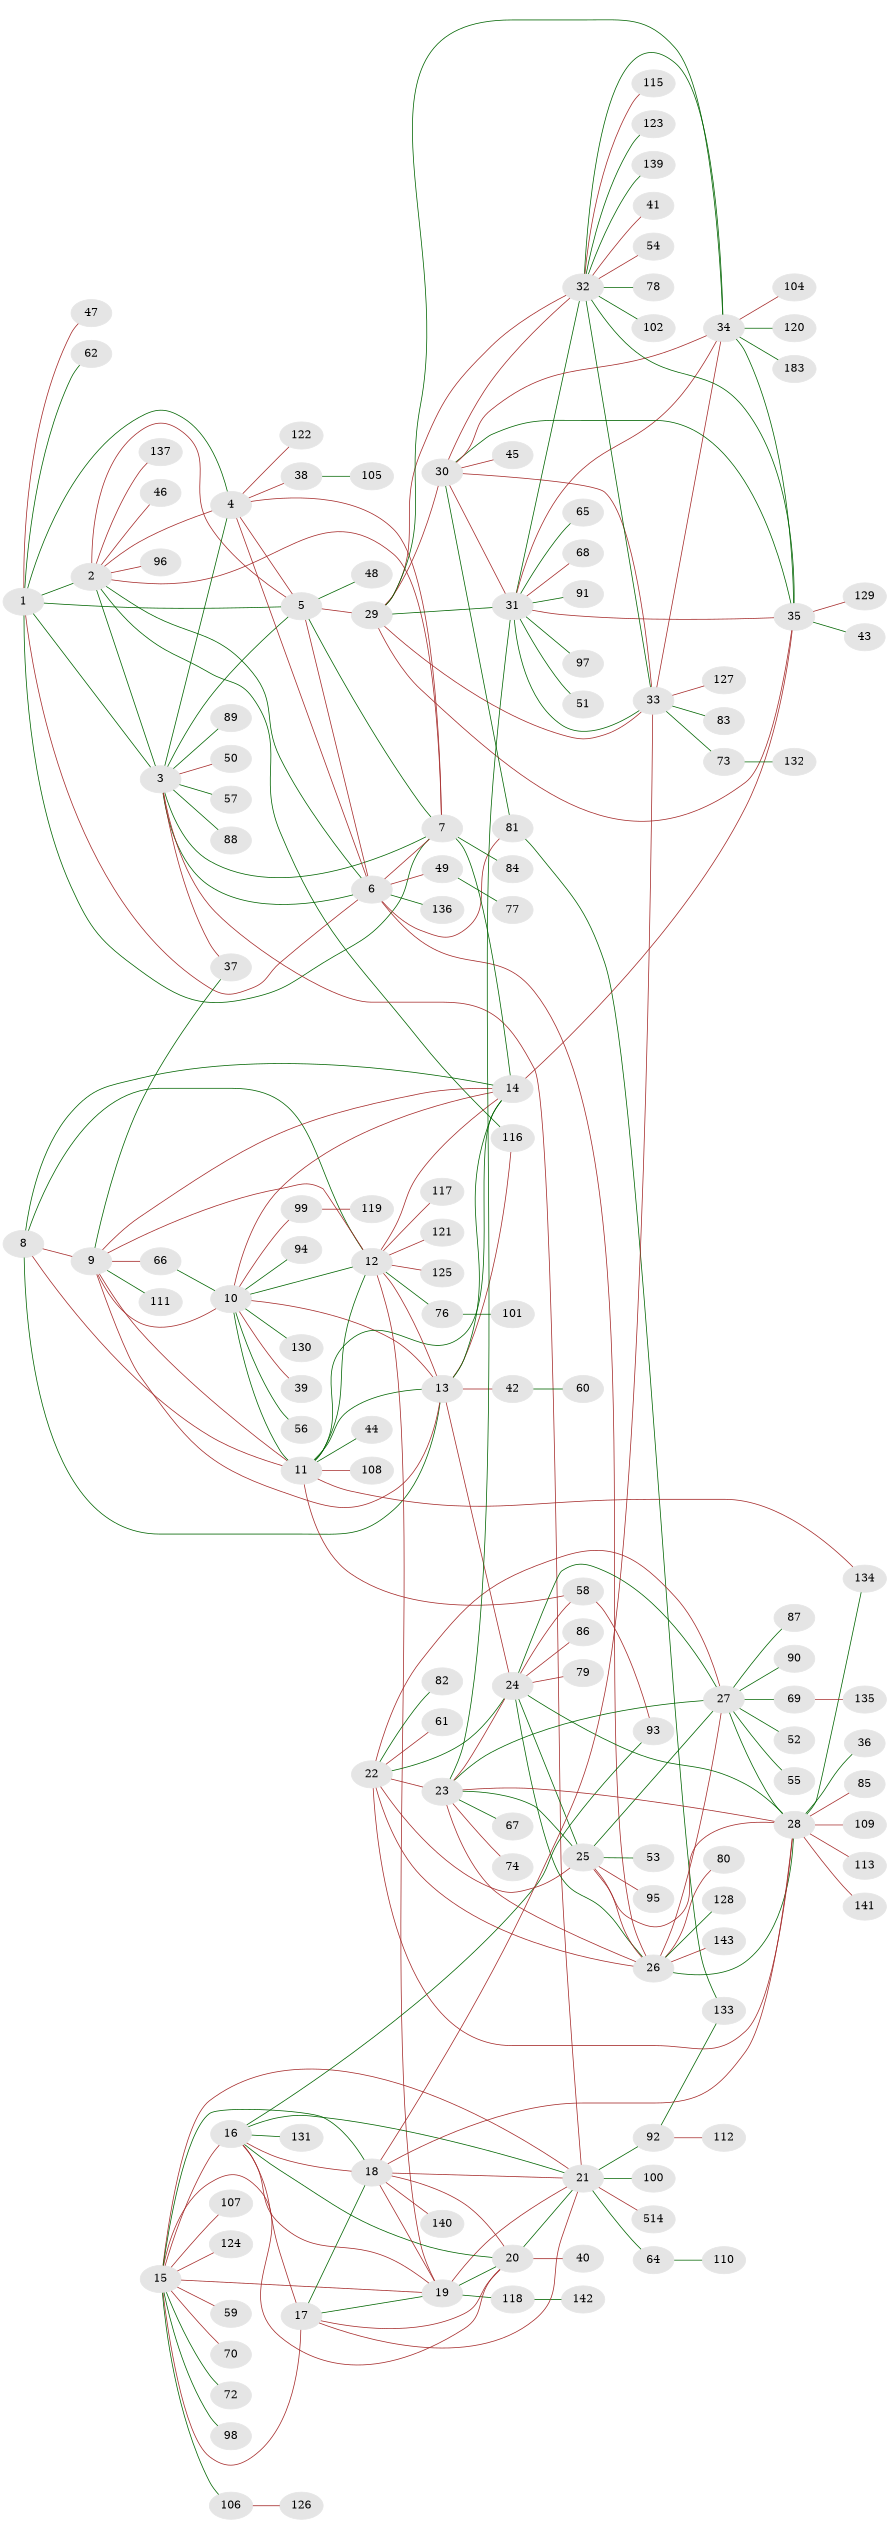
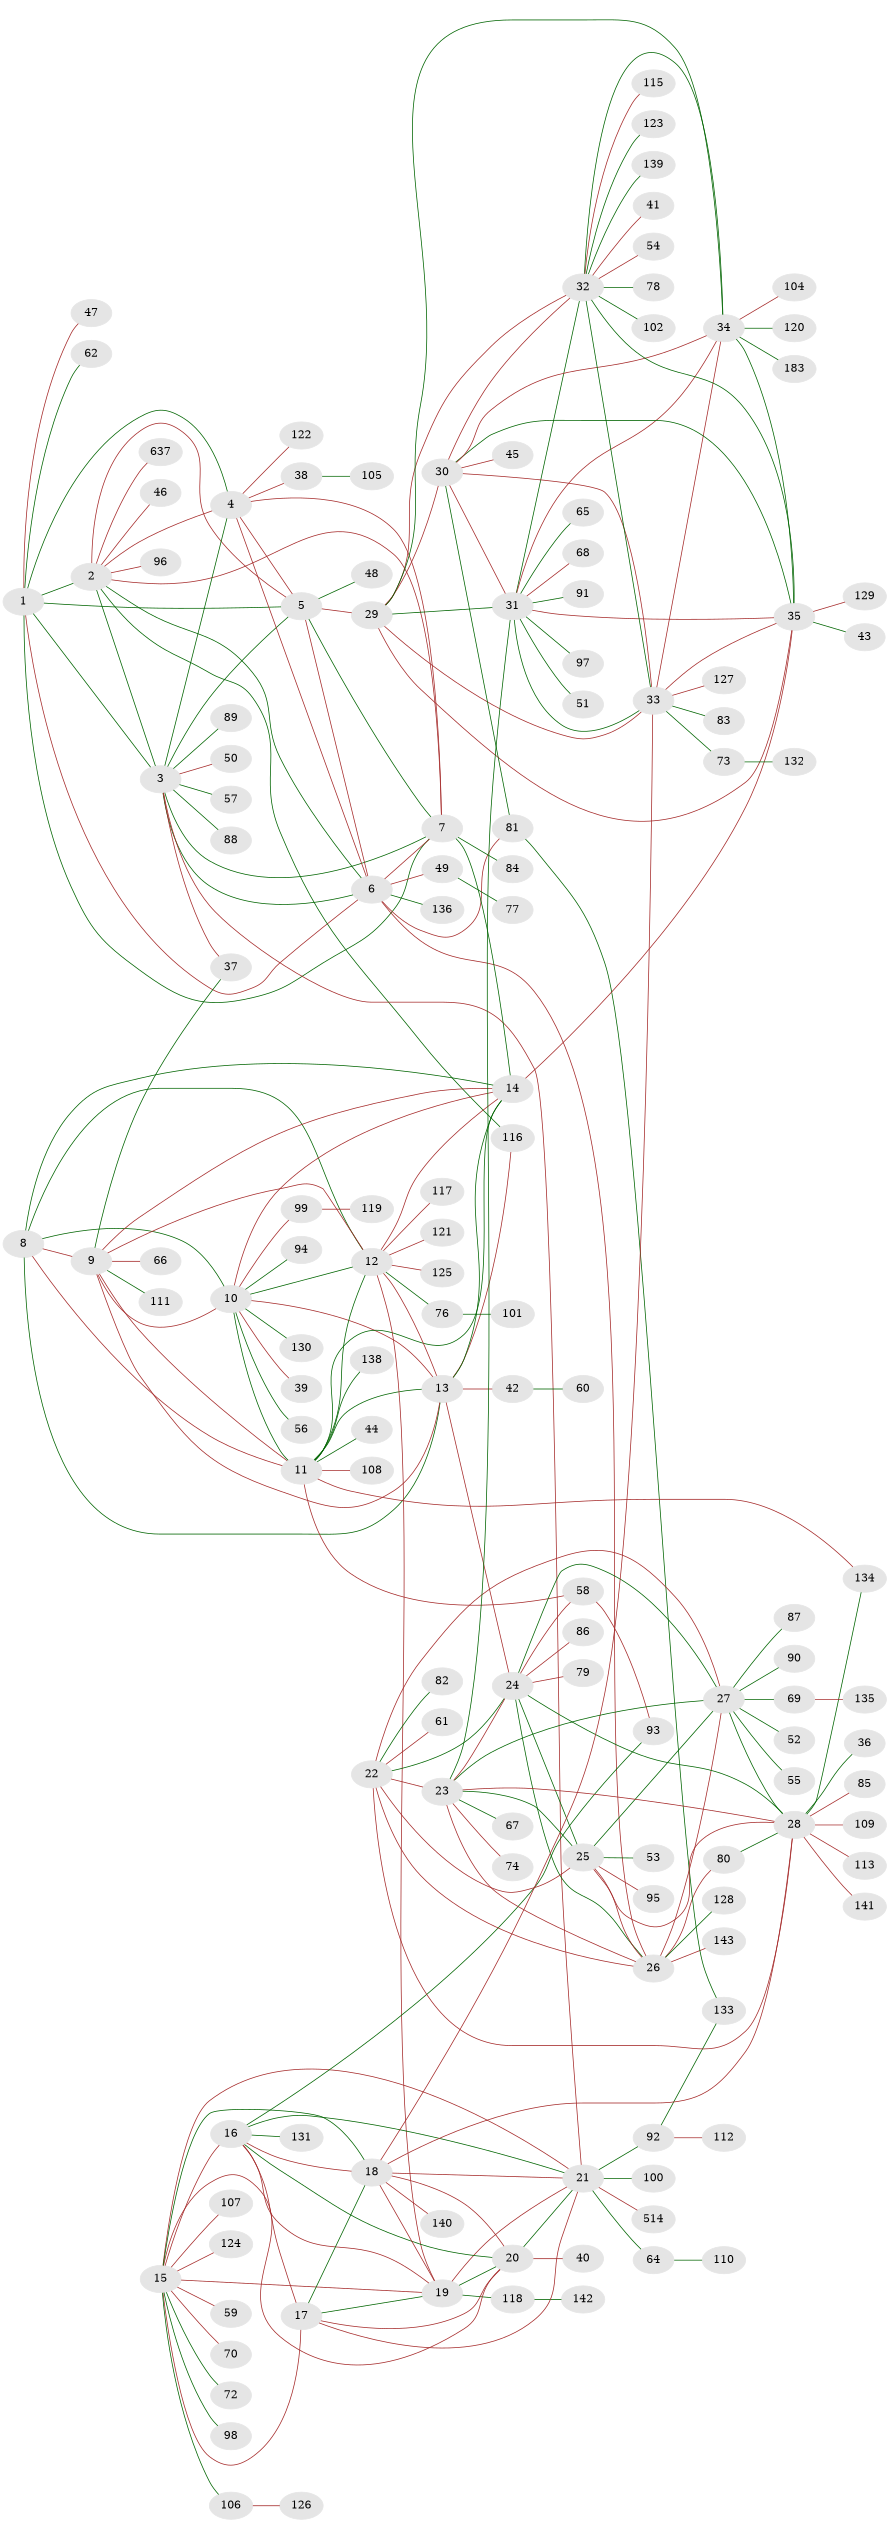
(161, 452) -> (161, 452)
none -> (718, 651)
(196, 1280) -> (144, 1230)
none -> (372, 1360)
(766, 1939) -> (759, 1842)
